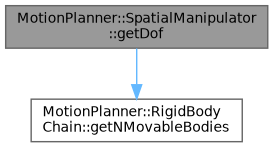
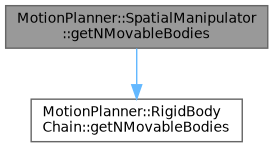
(137, 27) -> (137, 27)
